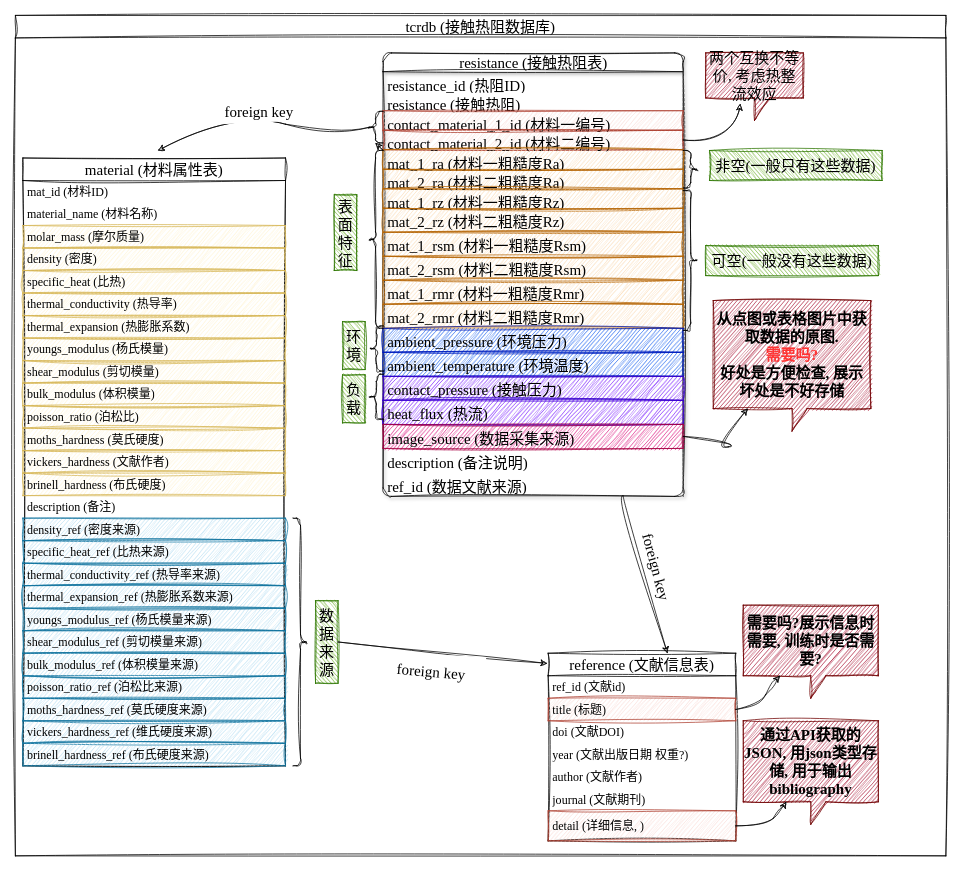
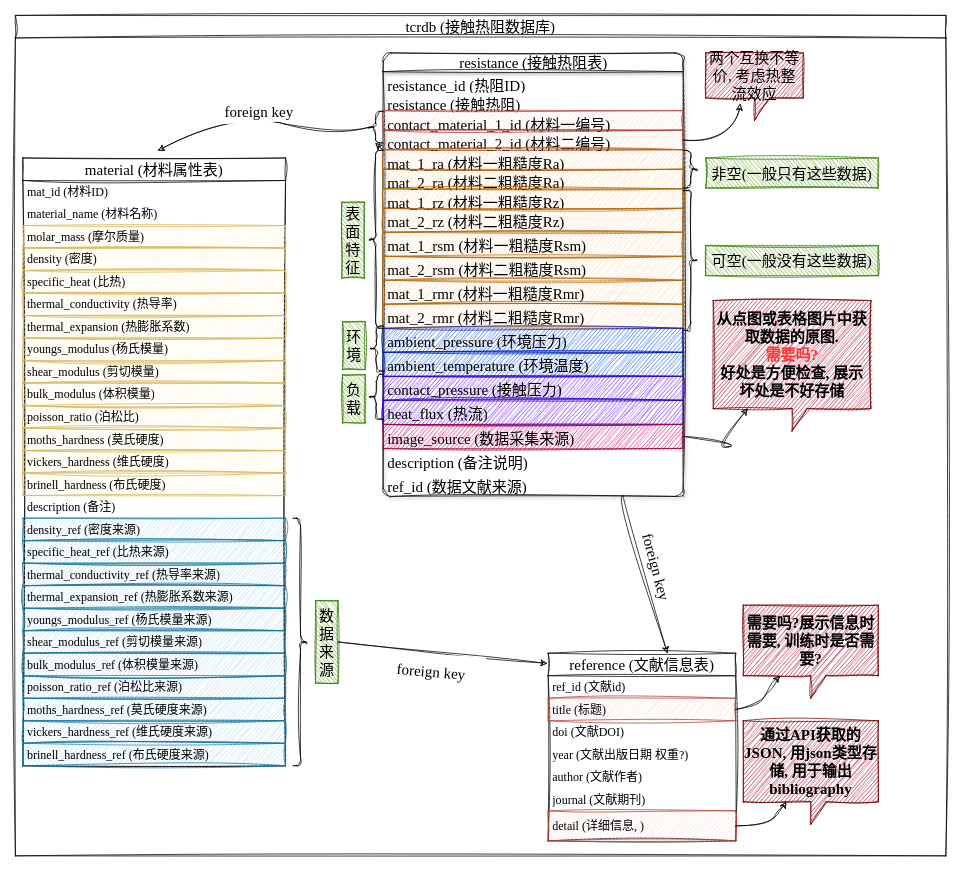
(795, 165) -> (792, 173)
(345, 233) -> (353, 240)
(112, 462) -> (112, 462)
